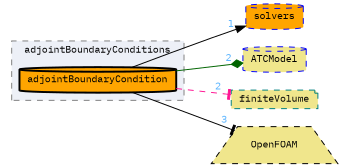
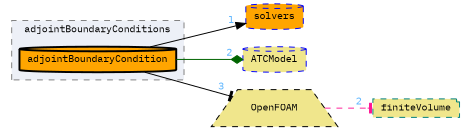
(201, 91) -> (346, 108)
